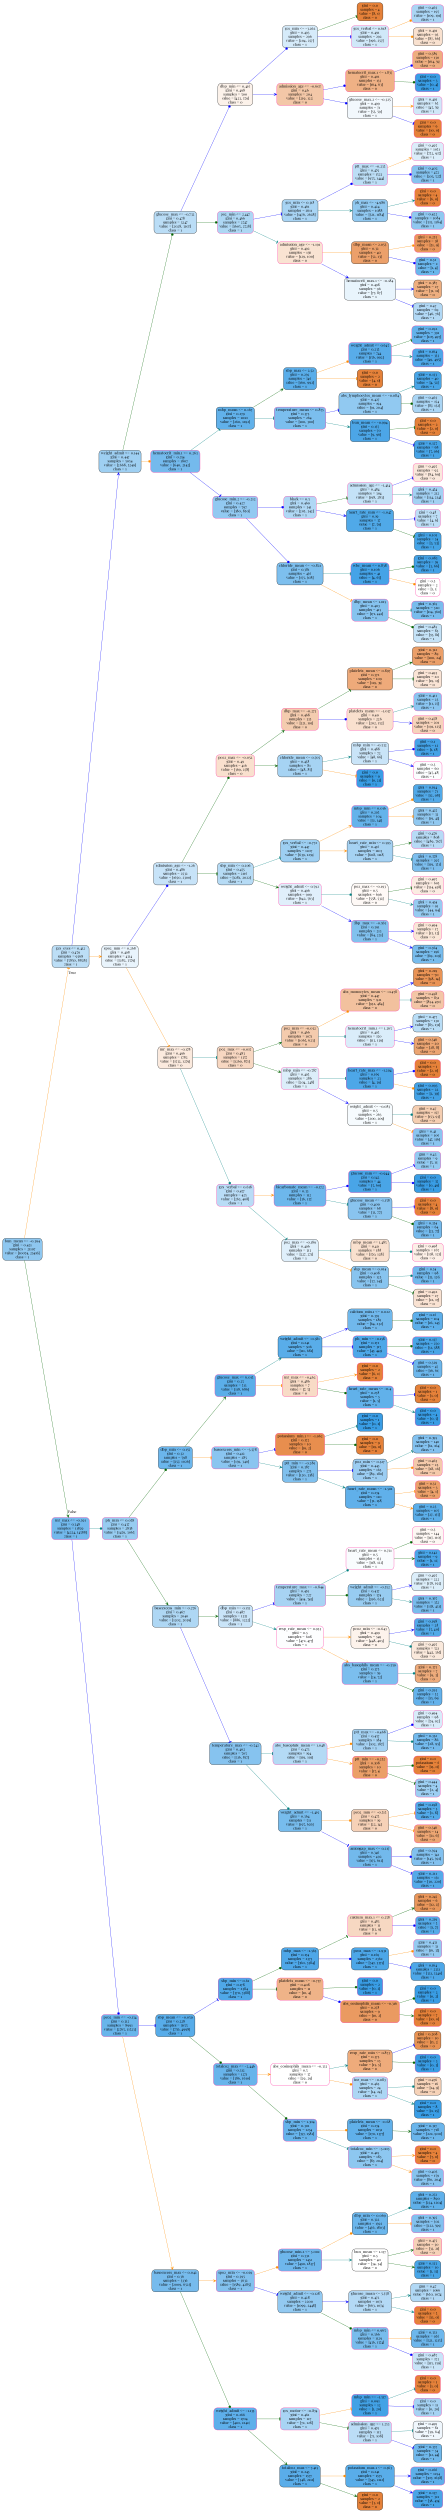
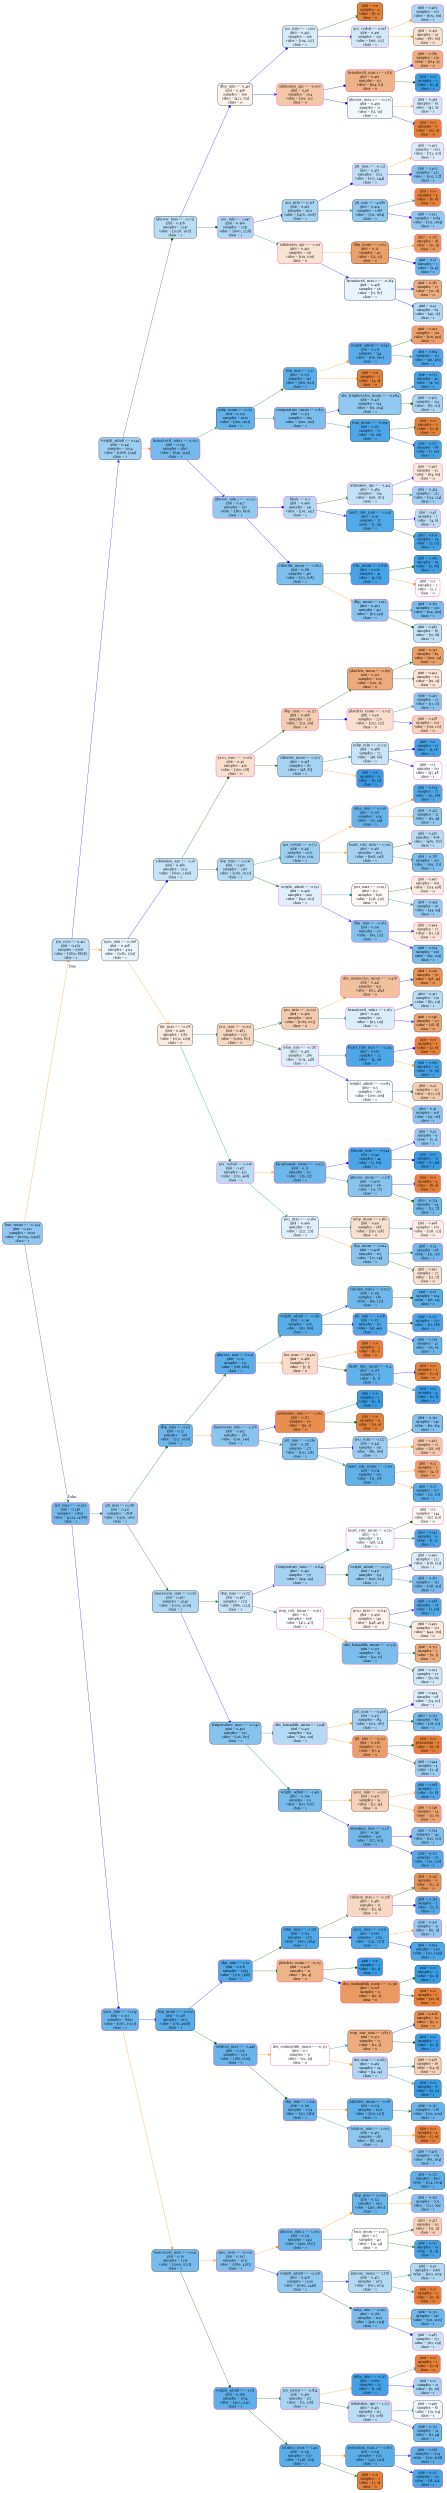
(428, 335) -> (428, 335)
(428, 794) -> (428, 794)
(428, 1000) -> none
(428, 1696) -> (428, 1676)
